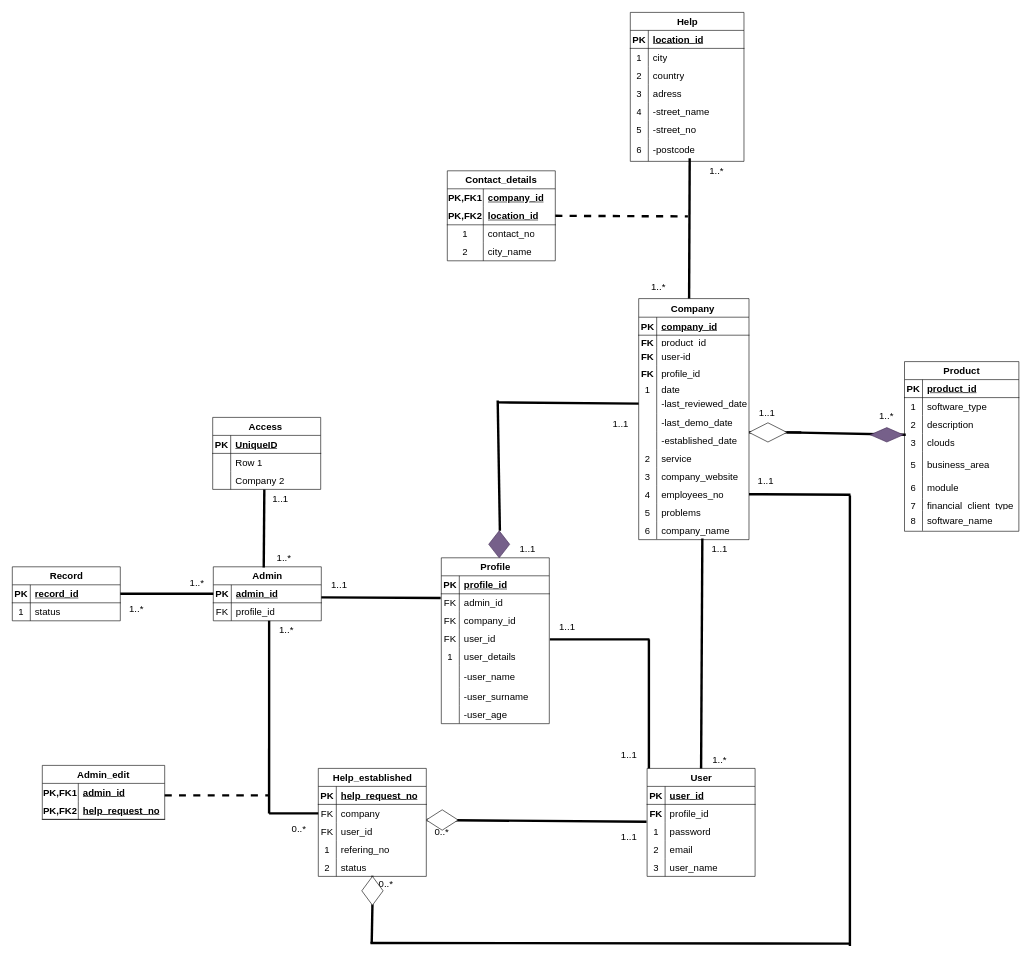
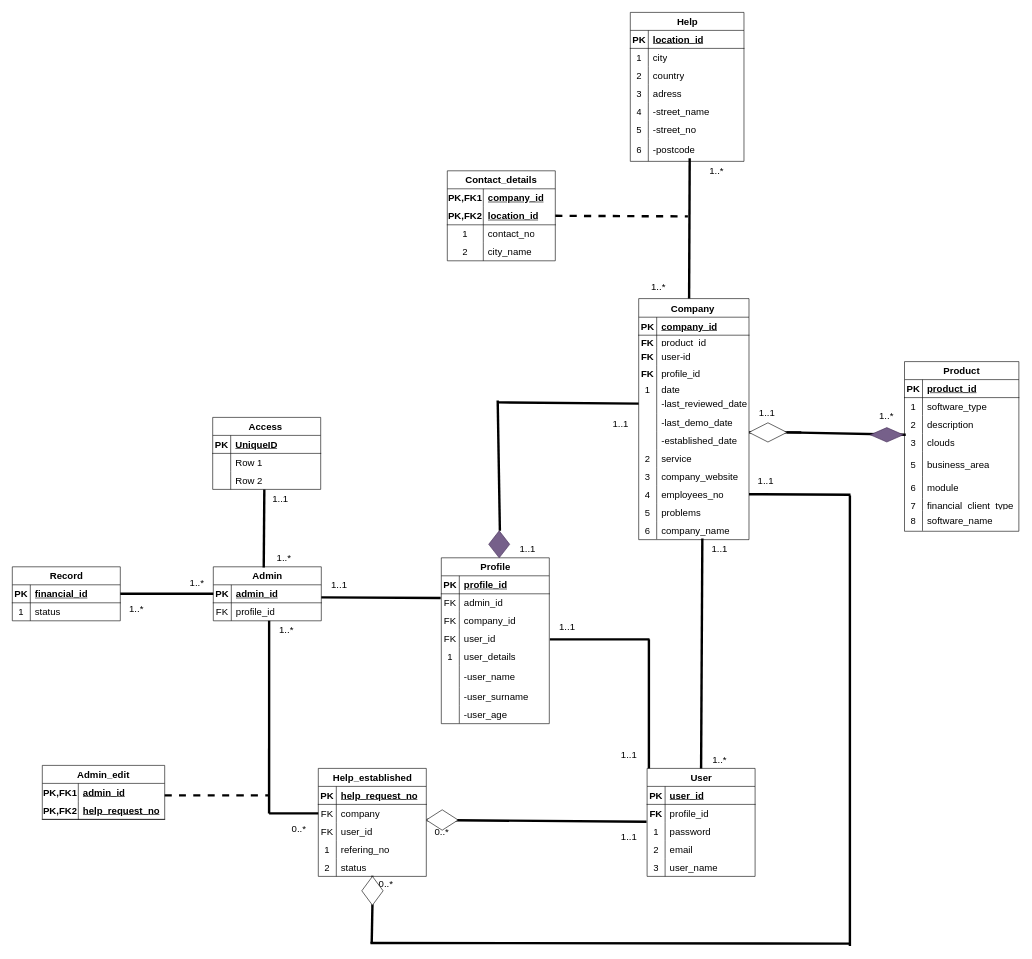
(258, 480) -> (248, 480)
(58, 594) -> (62, 594)
